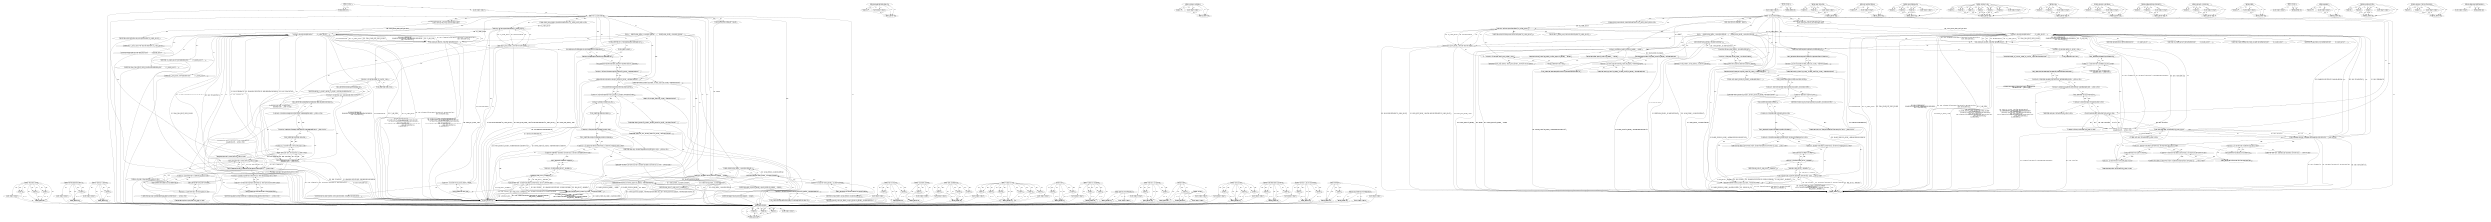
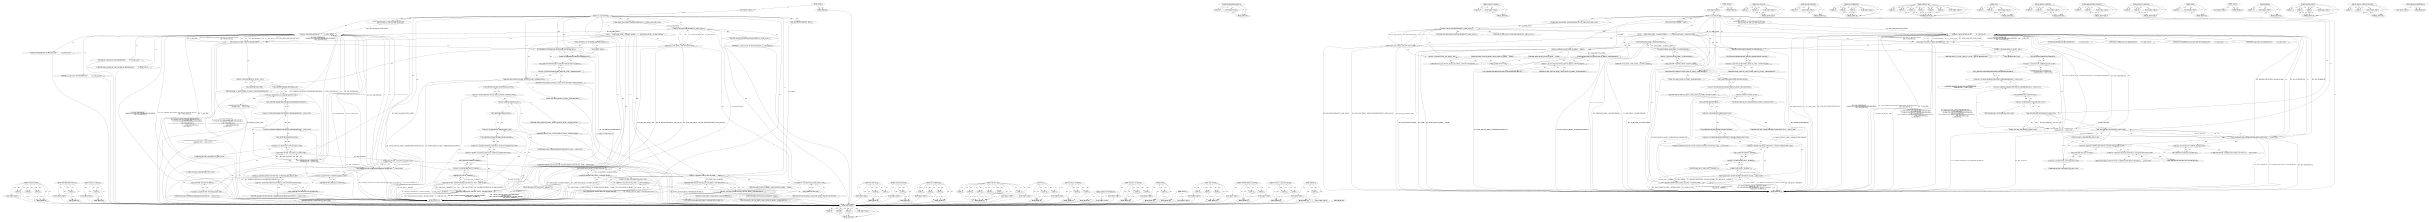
(1360, 192) -> none
